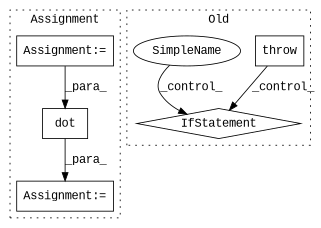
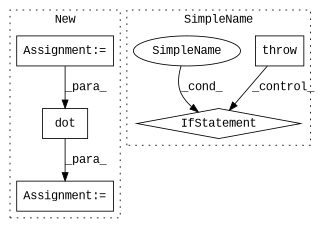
(65, 20) -> (65, 20)
(219, 20) -> (219, 20)
(192, 87) -> (202, 87)
